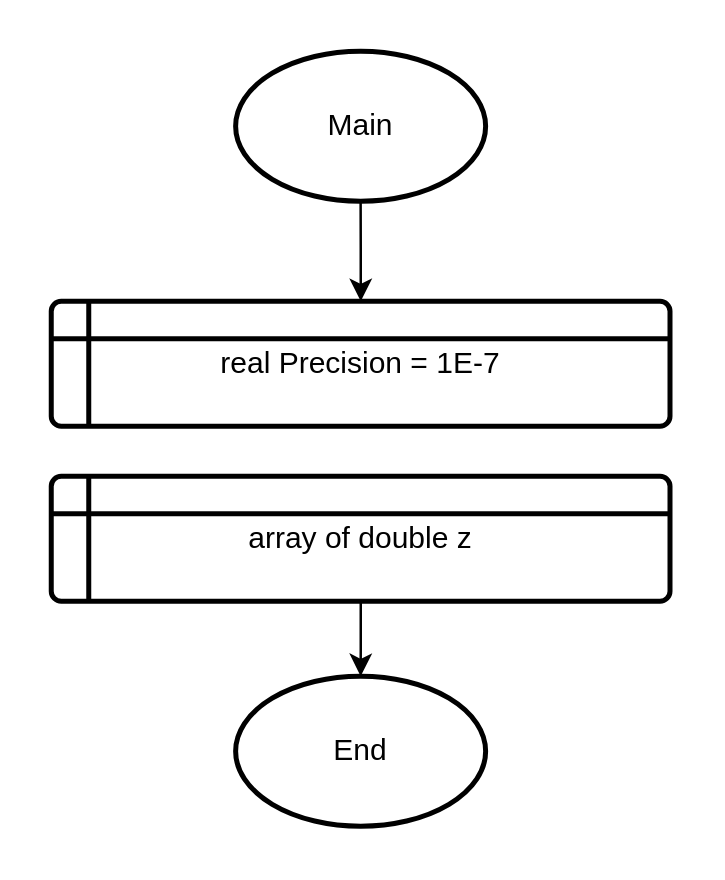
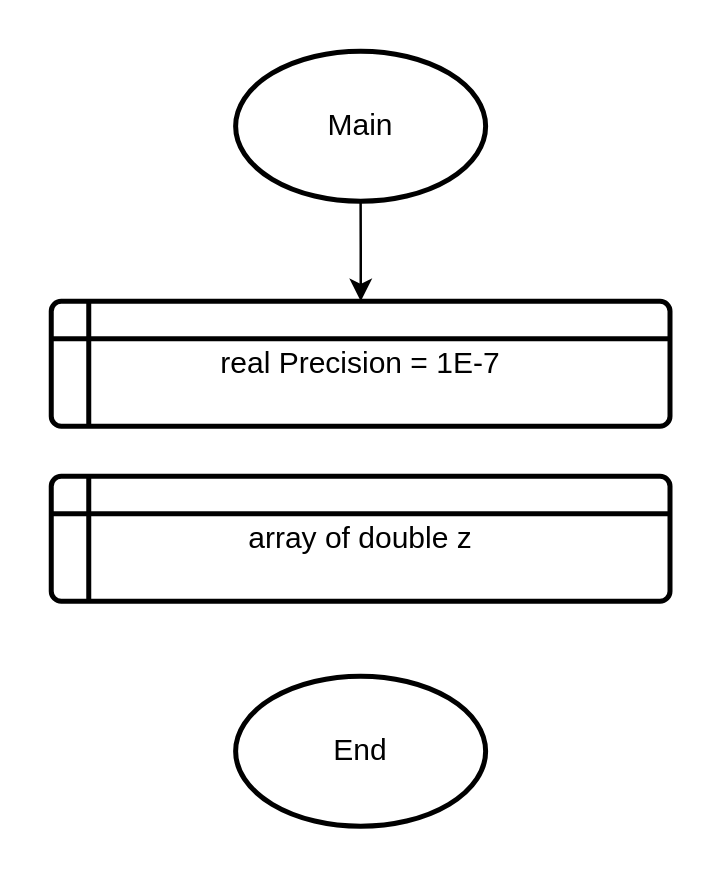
(361, 631) -> none
